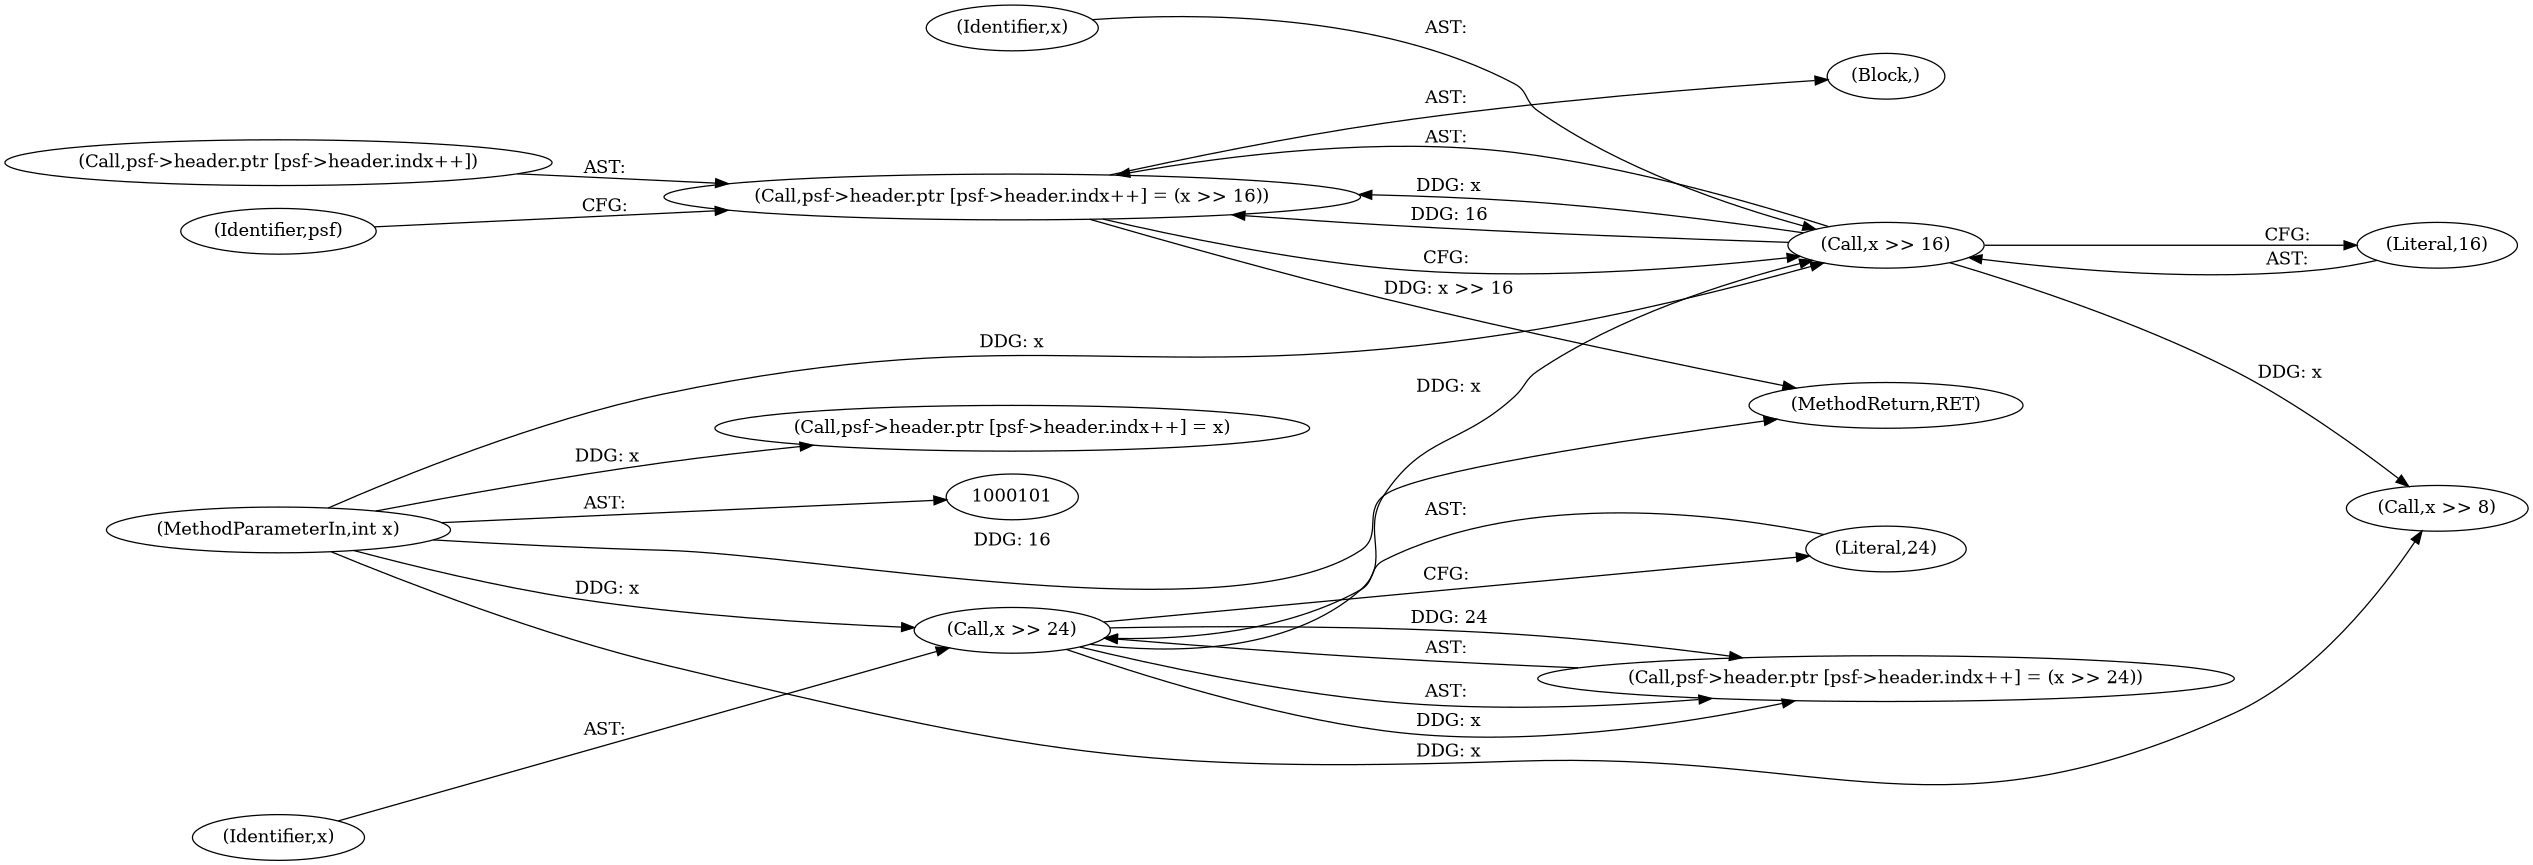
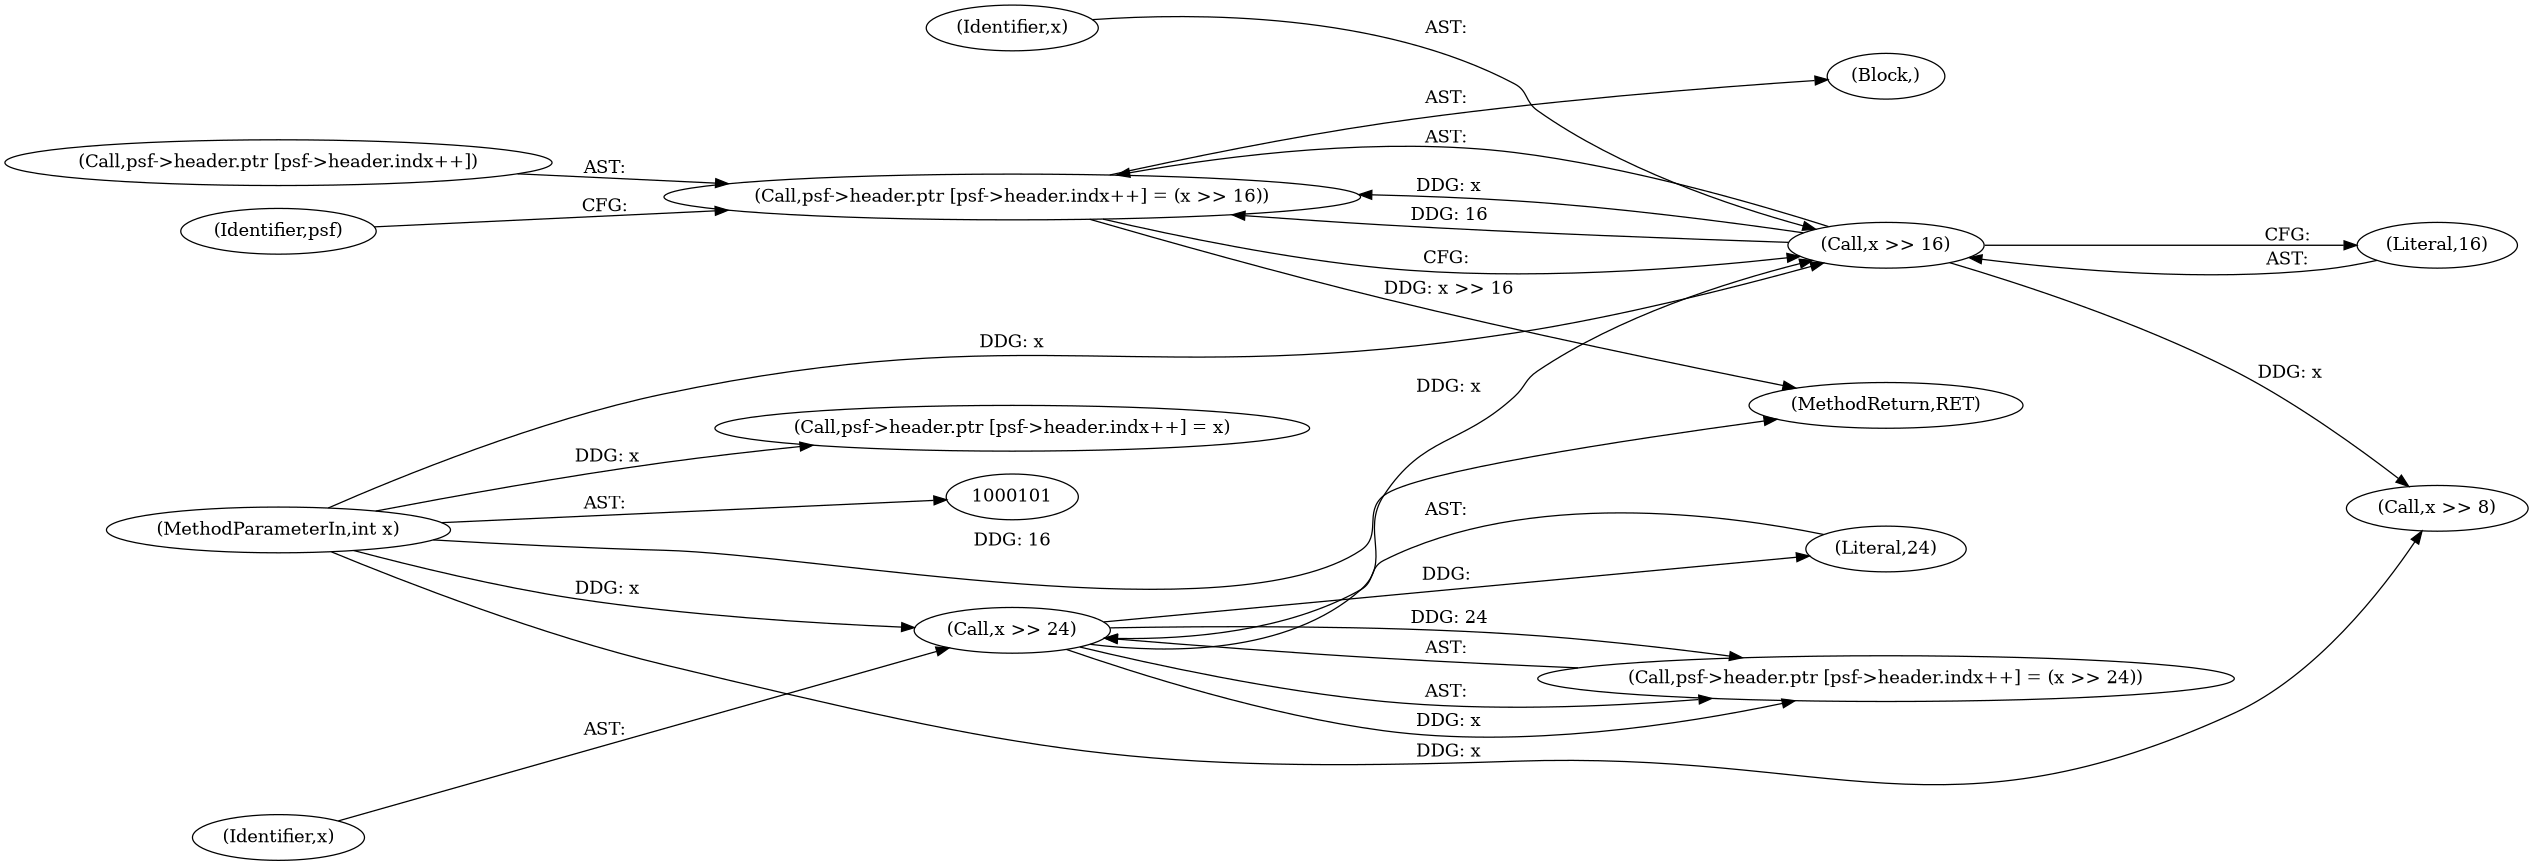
(1449, 575) -> (1449, 575)
